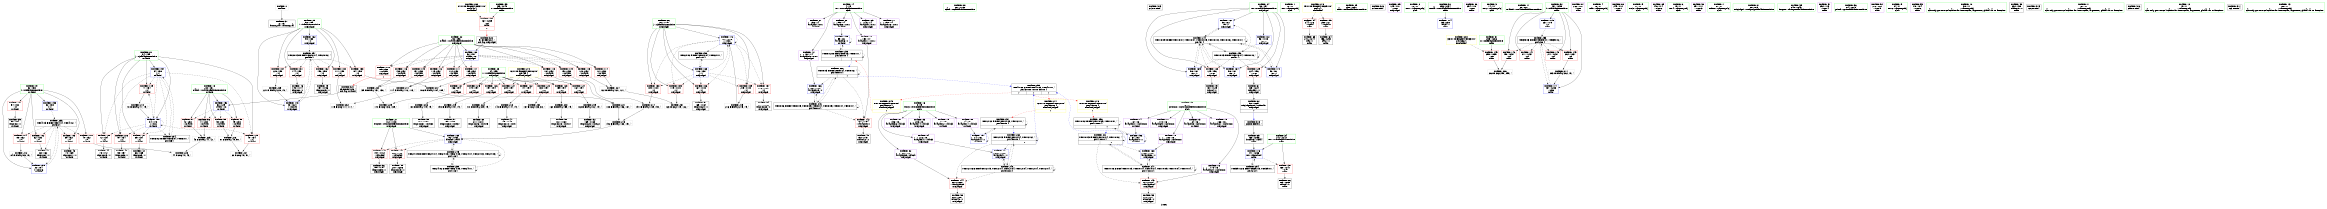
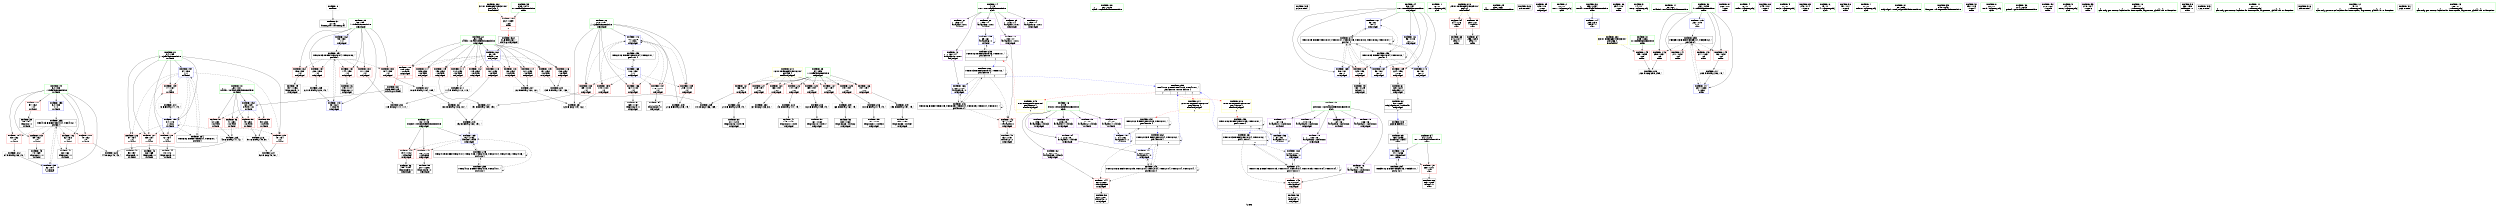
none -> (1992, 7)
(672, 53) -> (574, 61)
